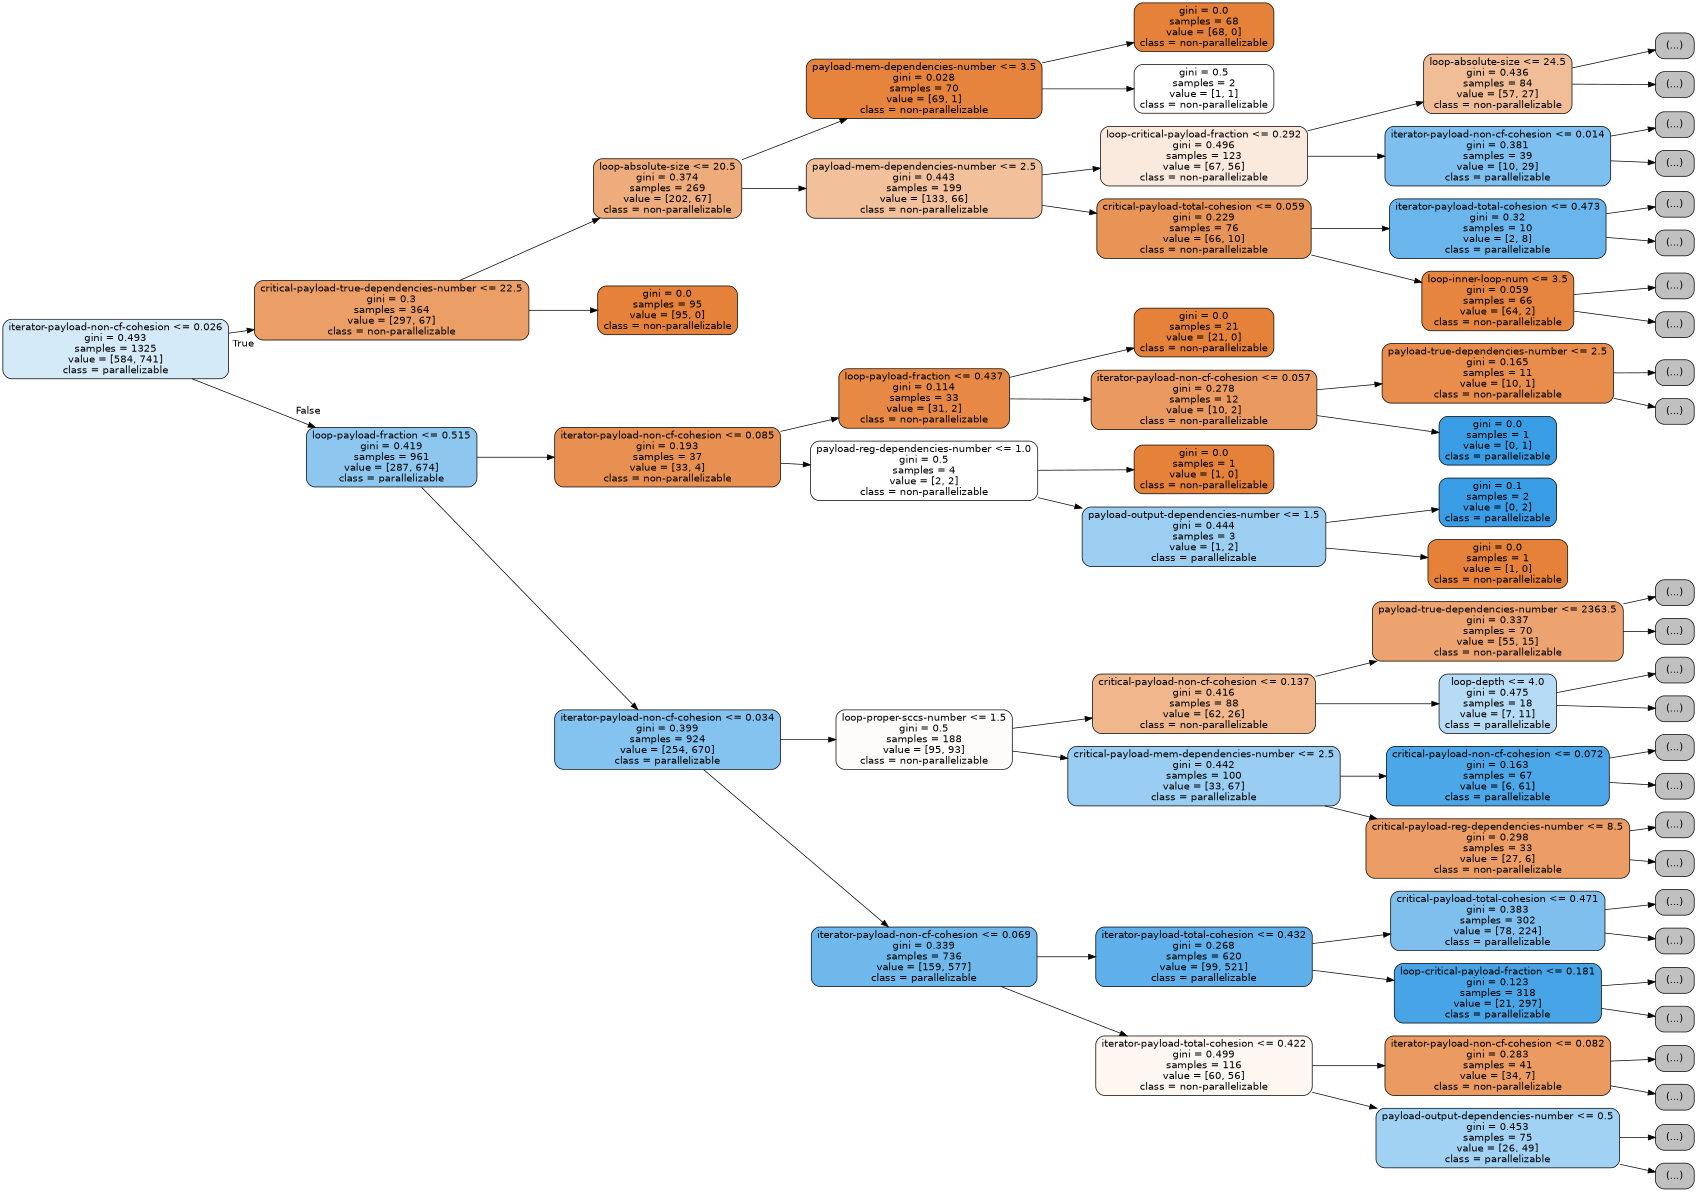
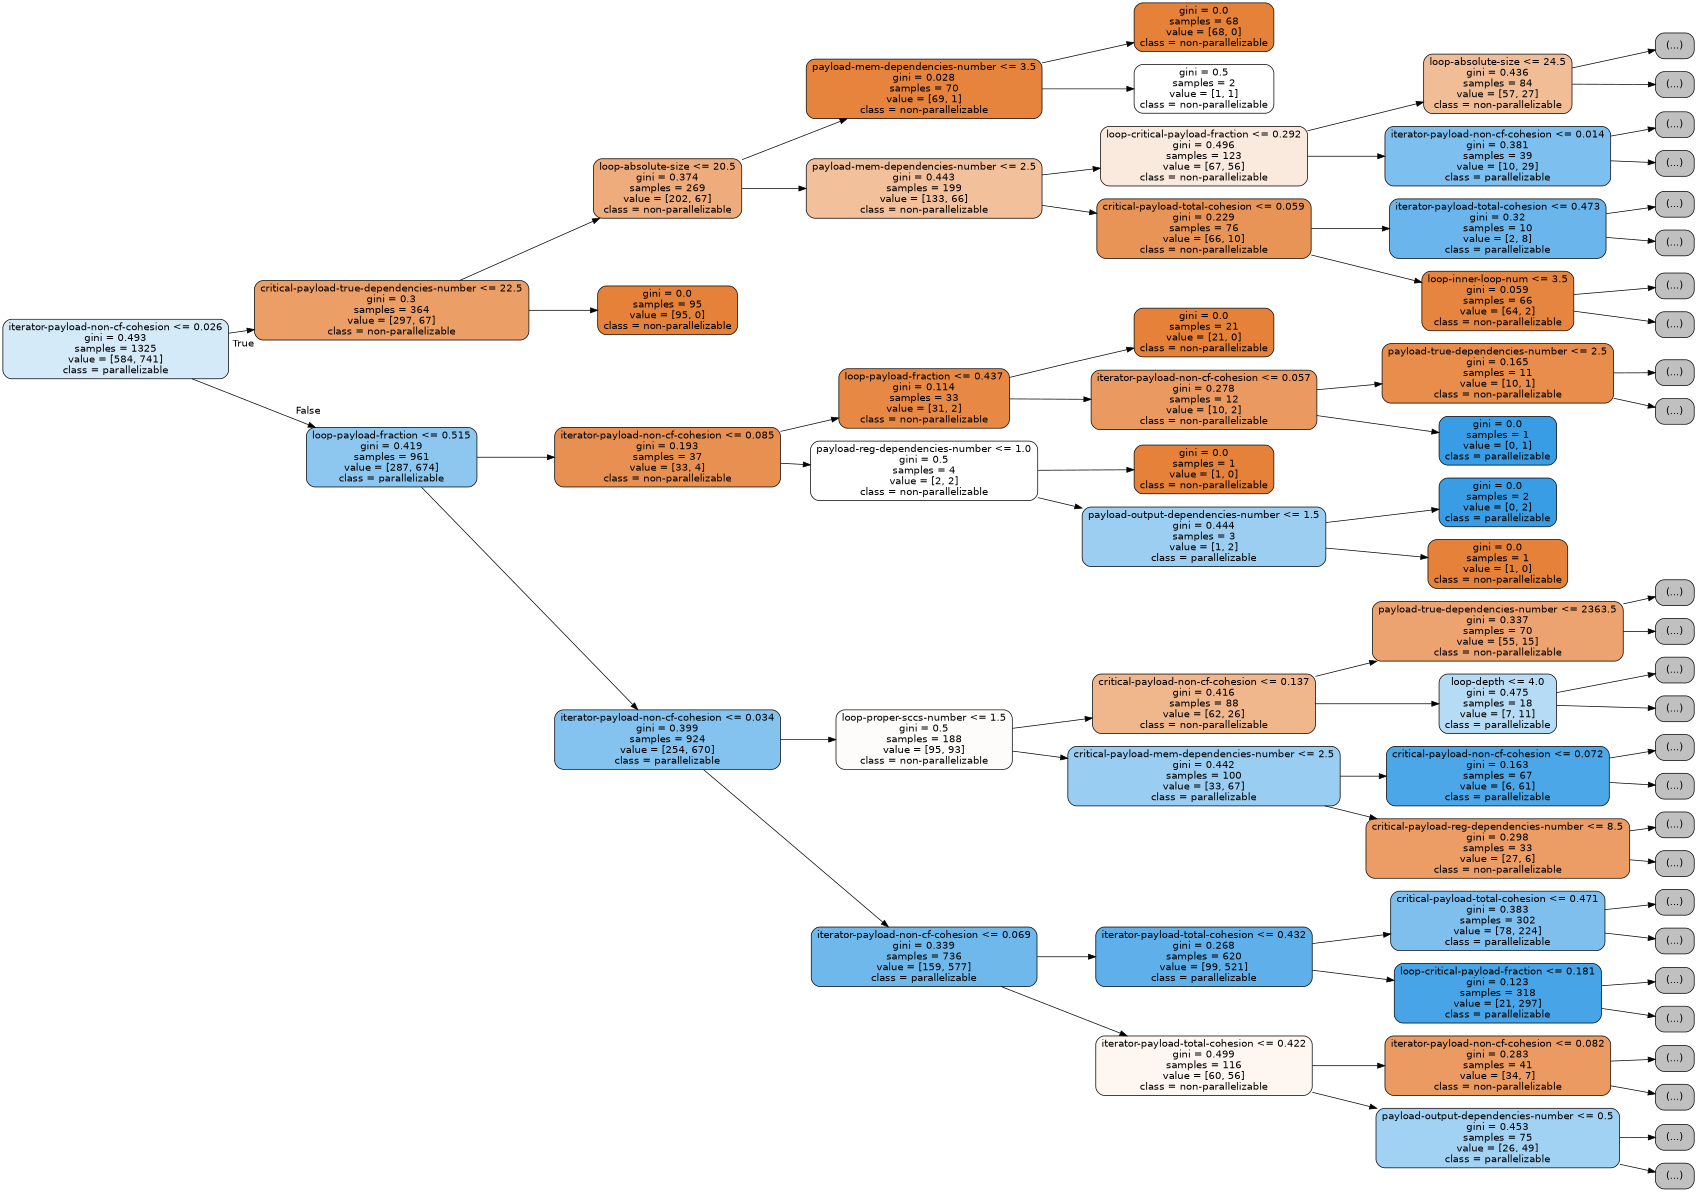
(1498, 502) -> (1498, 502)
